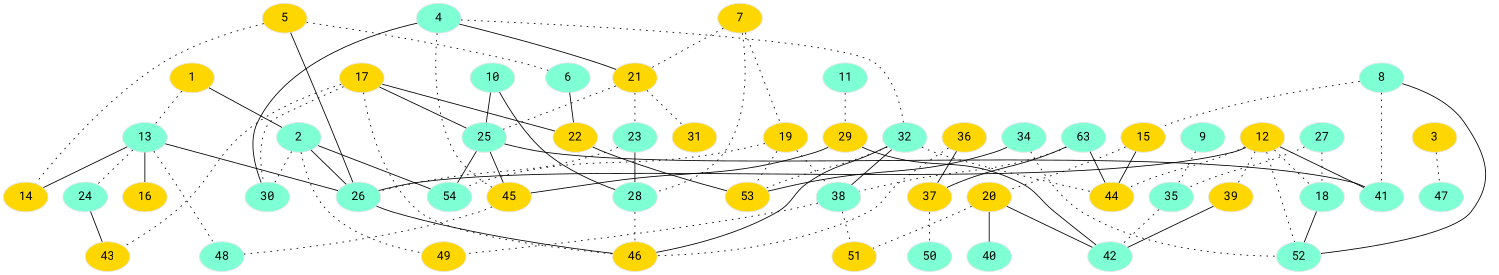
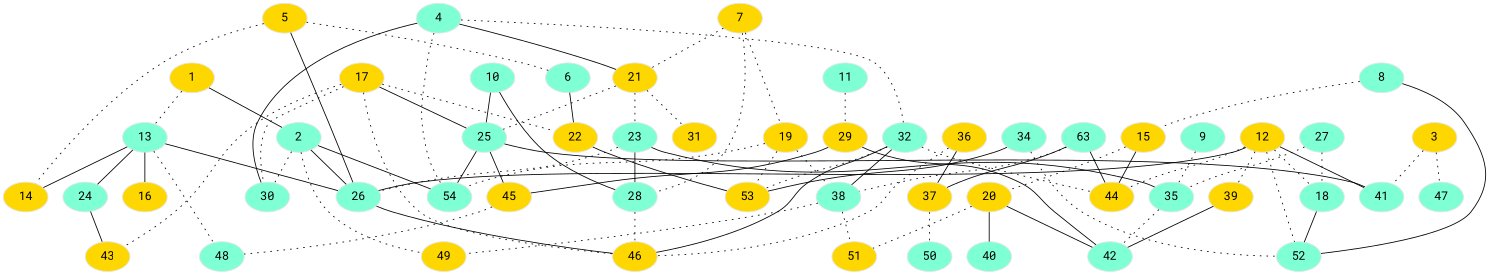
(469, 108) -> (469, 108)
(443, 124) -> (422, 113)
(1382, 137) -> (1408, 167)
(115, 167) -> (115, 167)
none -> (903, 167)
